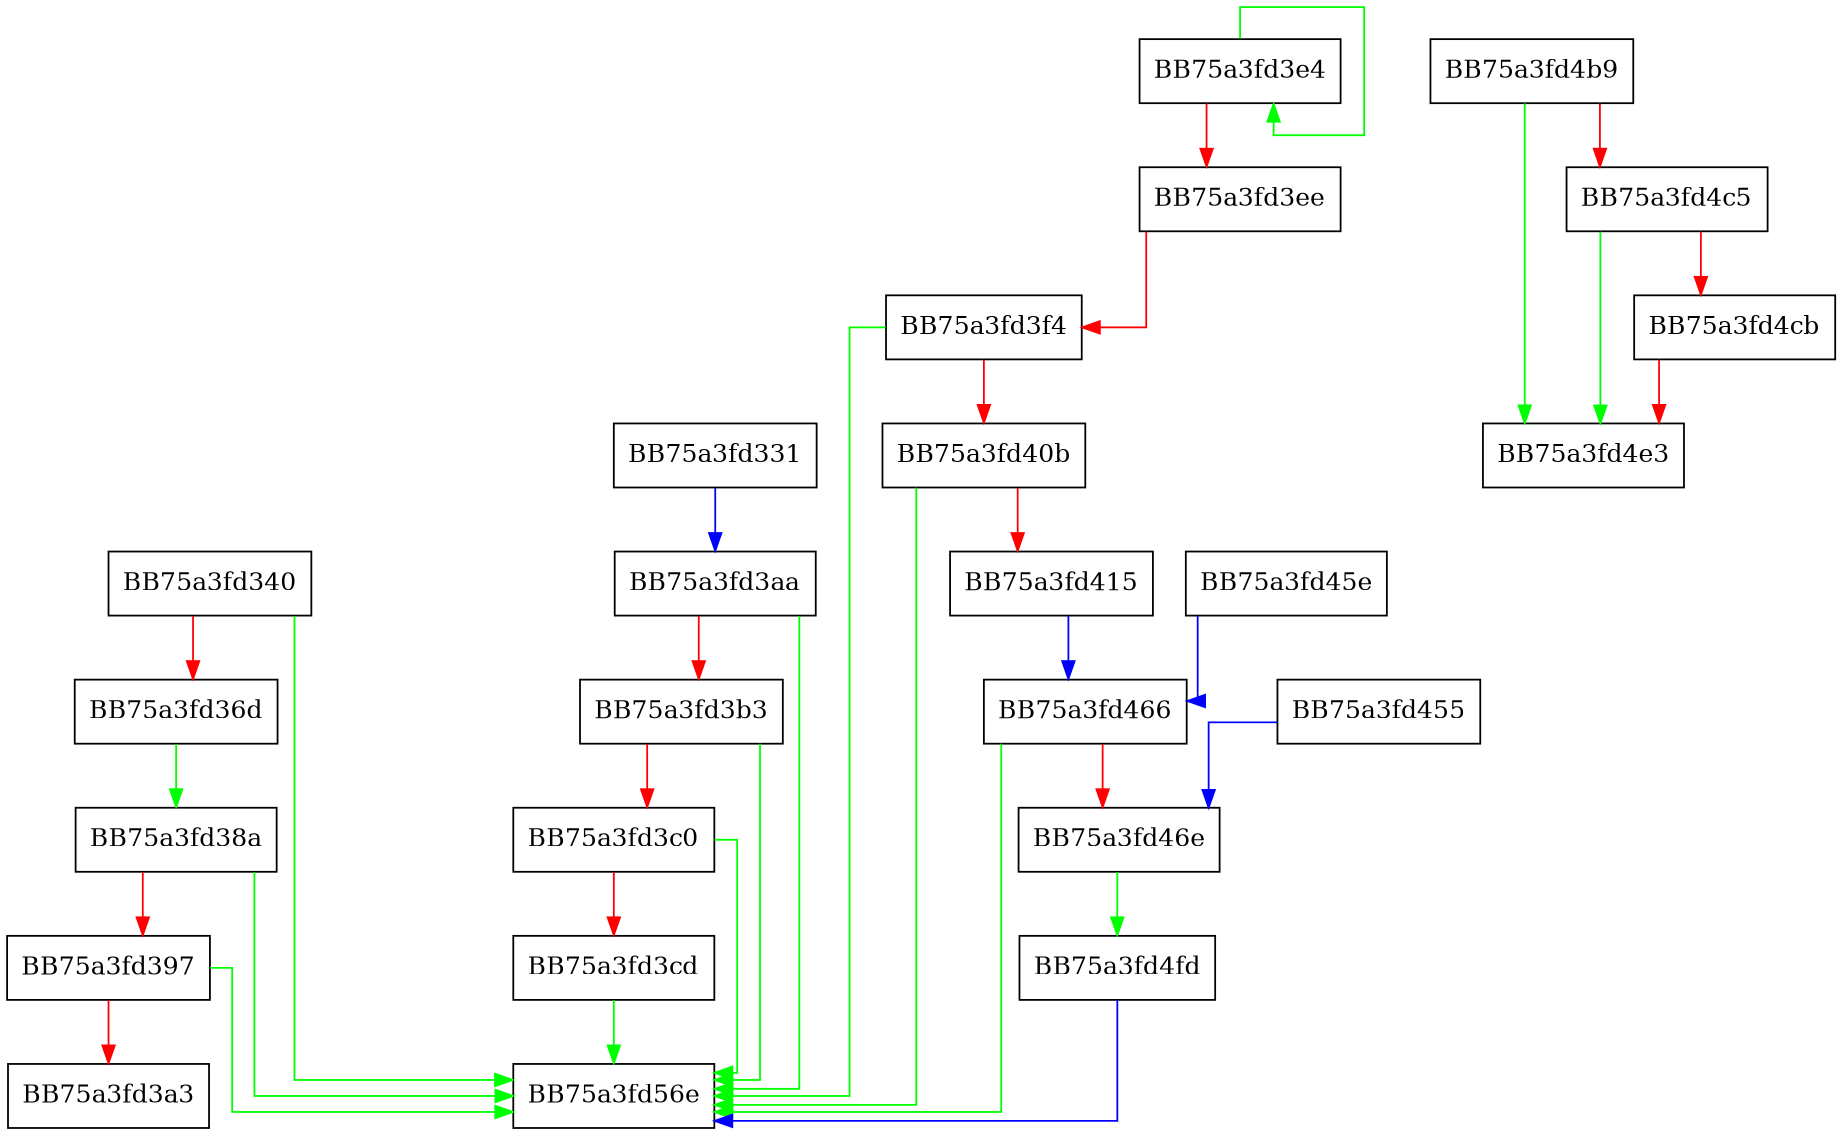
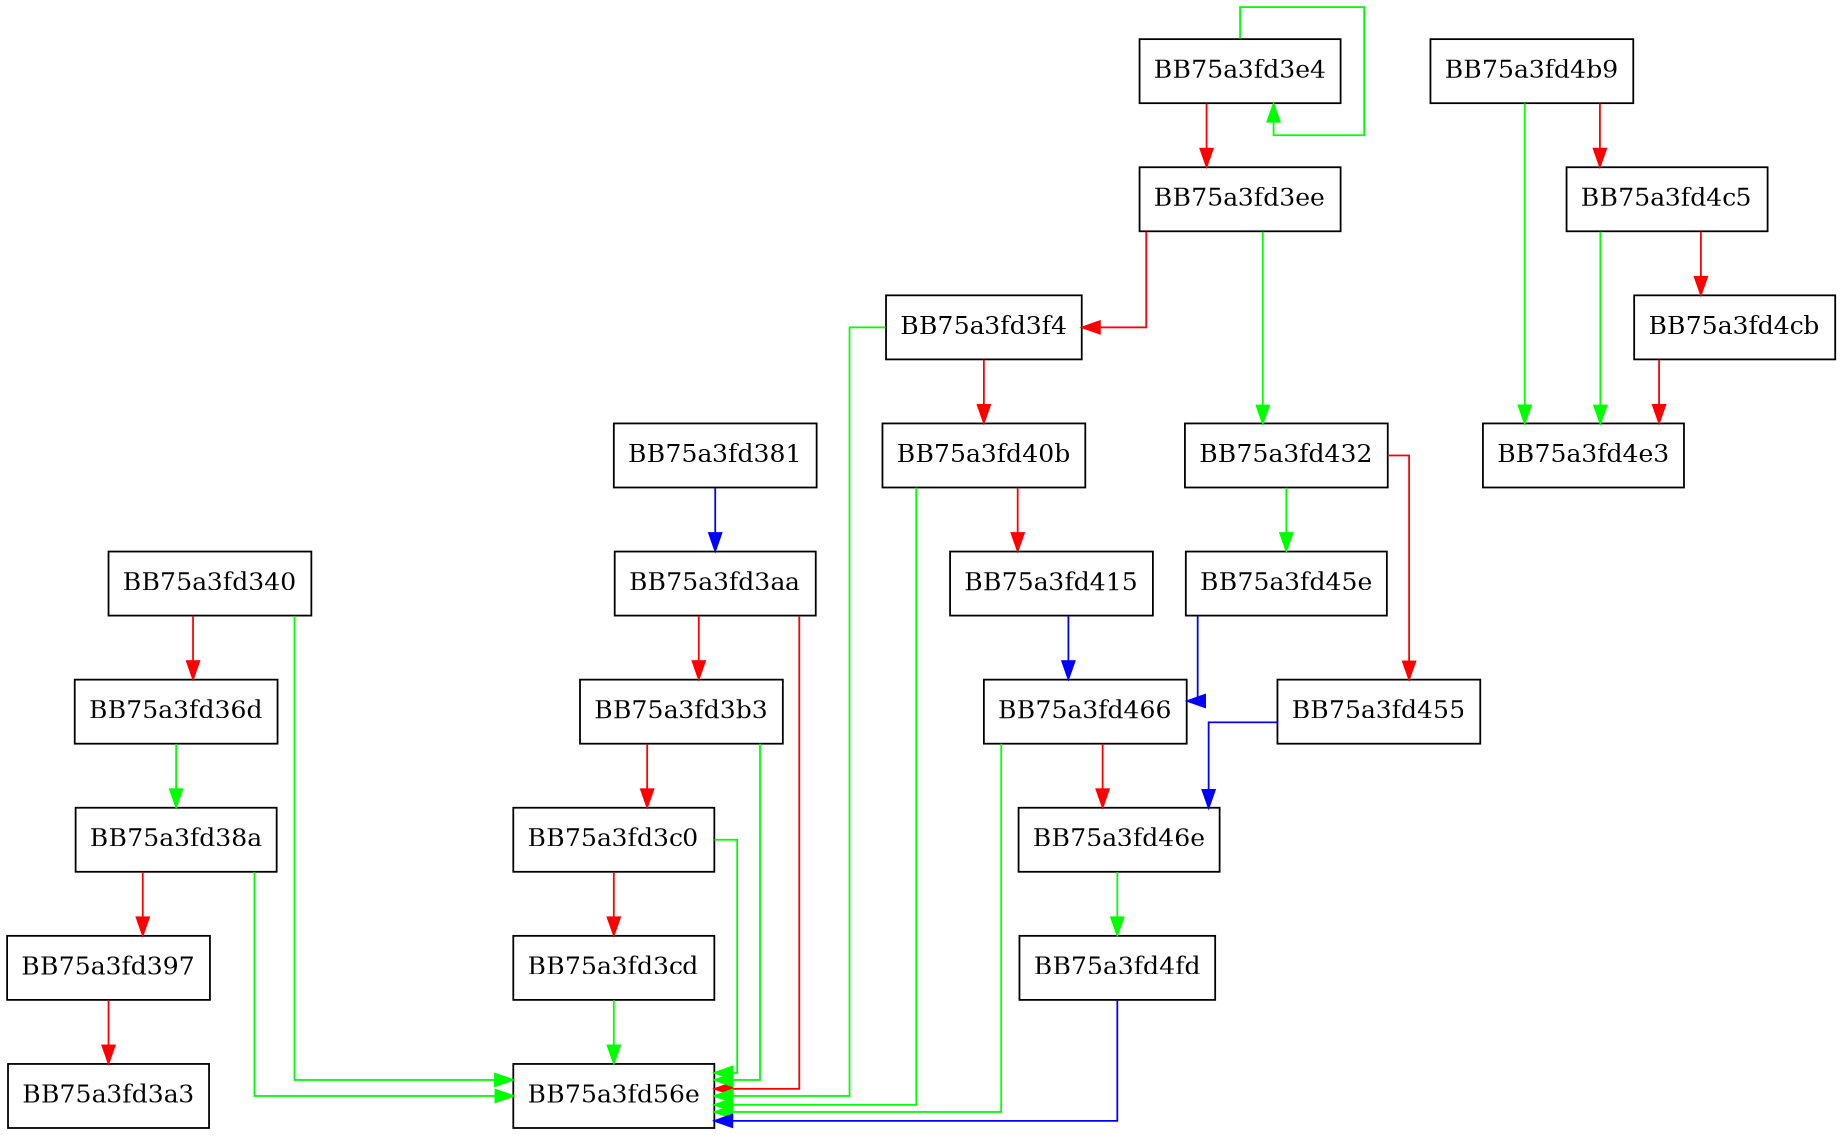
(715, 455) -> (715, 455)
none -> (1286, 455)
(799, 886) -> (799, 886)
(281, 1112) -> none
